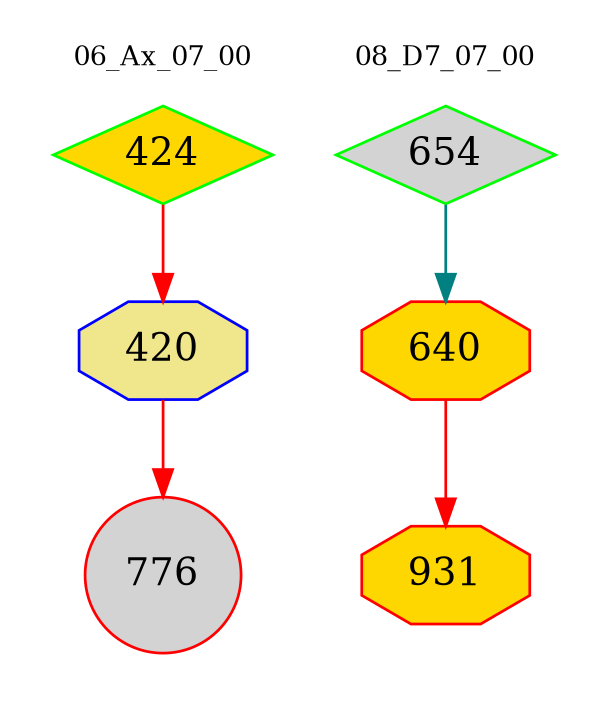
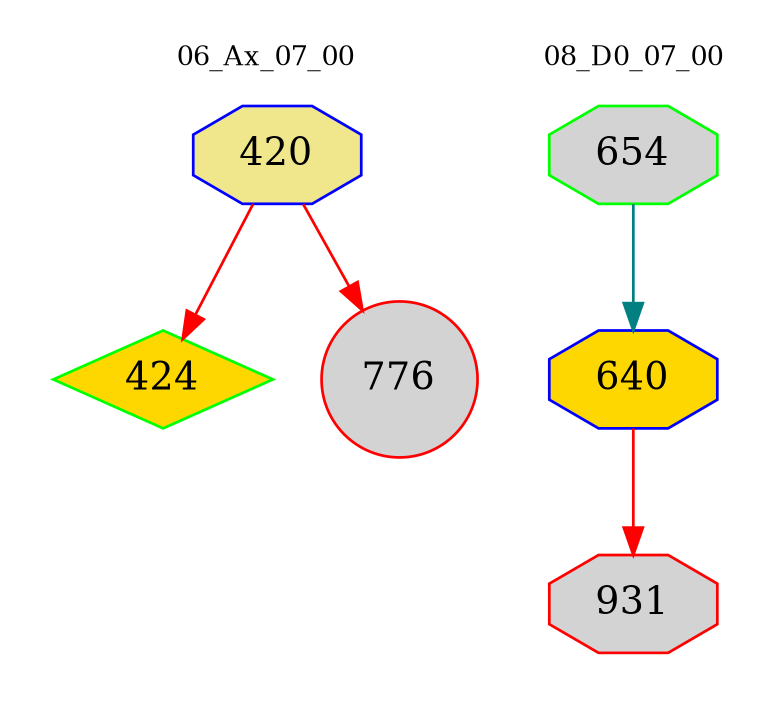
(446, 58) -> (635, 58)
(446, 155) -> (633, 155)
(163, 239) -> (224, 259)
(446, 351) -> (633, 379)
(446, 575) -> (633, 604)
